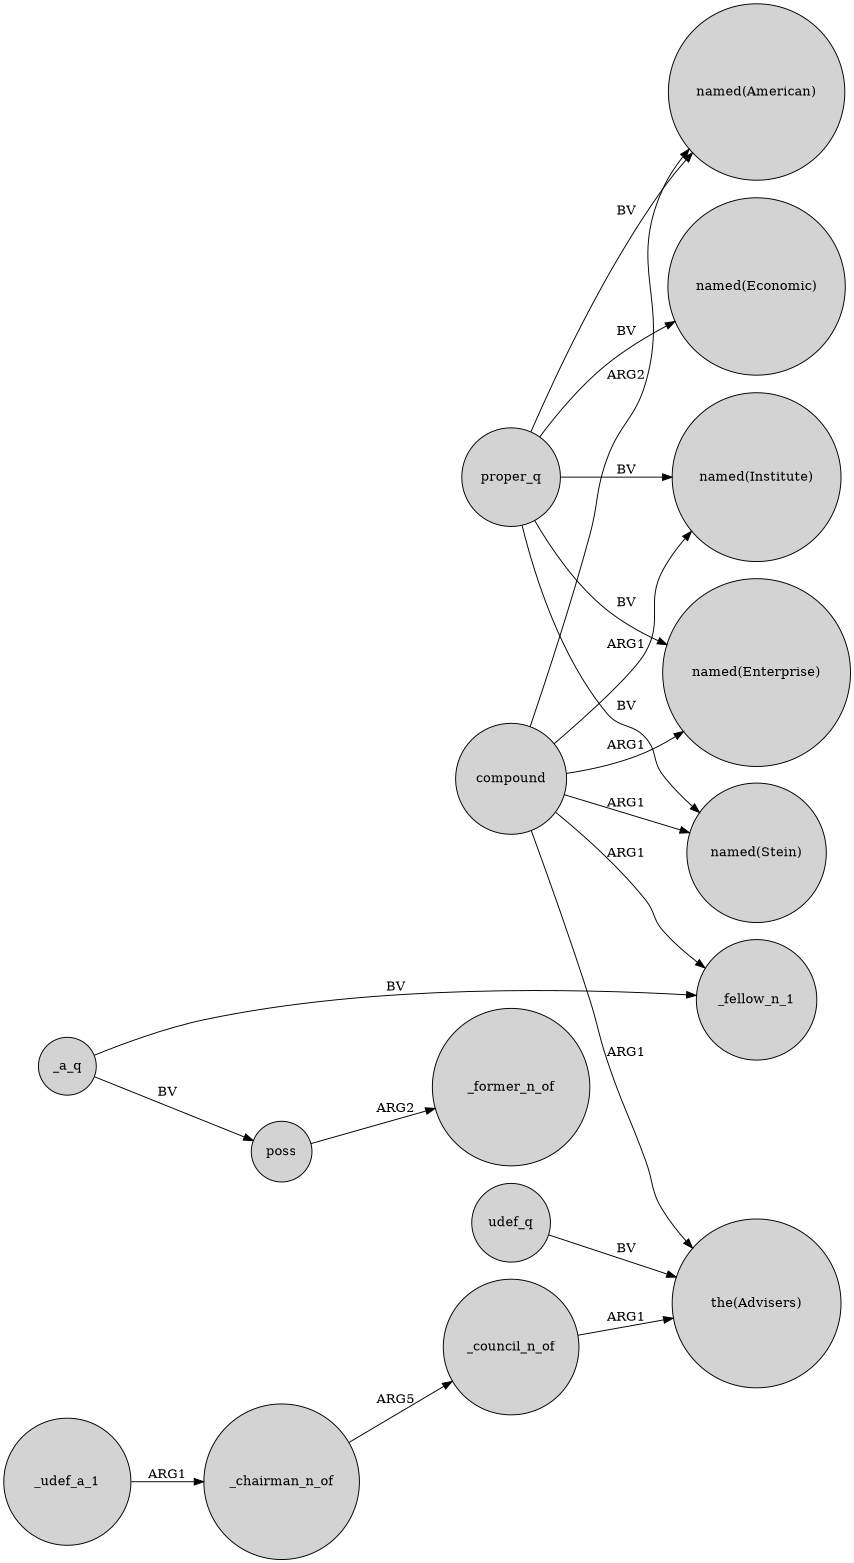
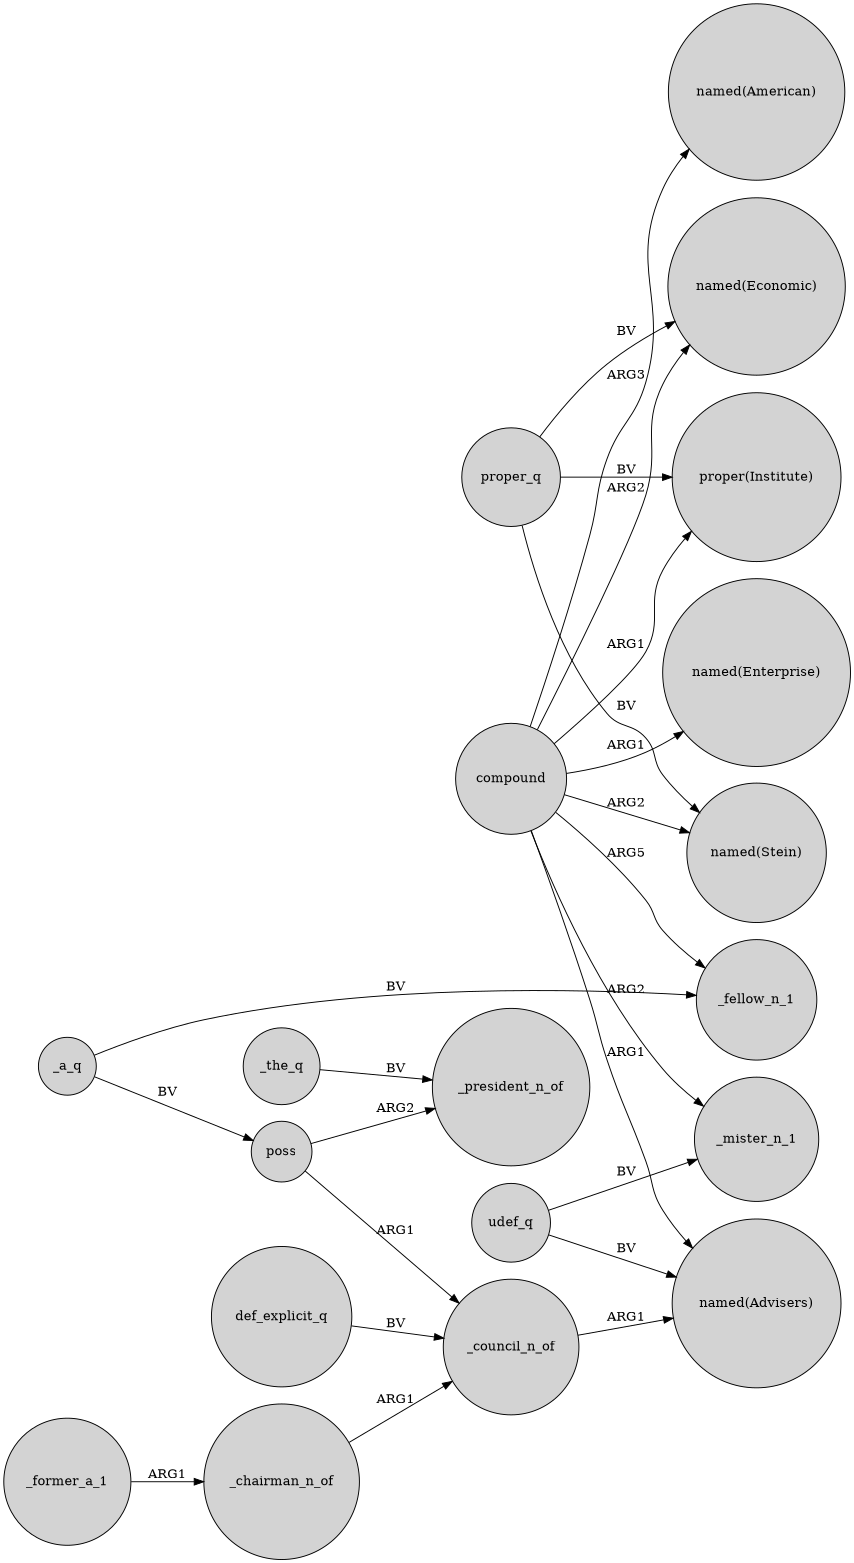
(600, 291) -> none
(626, 375) -> (626, 375)
(757, 477) -> (757, 477)
none -> (626, 545)
(586, 591) -> none
(626, 803) -> (626, 803)
(626, 853) -> (626, 853)
none -> (282, 1066)
(511, 1087) -> (511, 1087)
none -> (757, 1139)
none -> (379, 1234)
(757, 1303) -> (757, 1303)
none -> (282, 1317)
(396, 1400) -> (396, 1400)
(67, 1482) -> (67, 1482)
